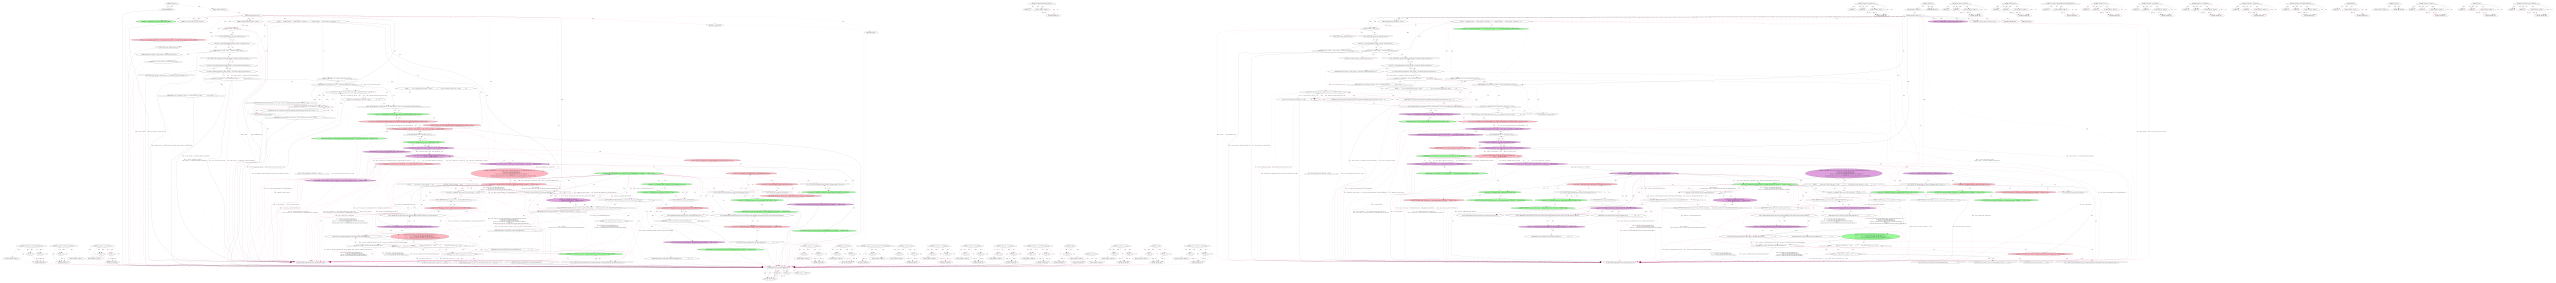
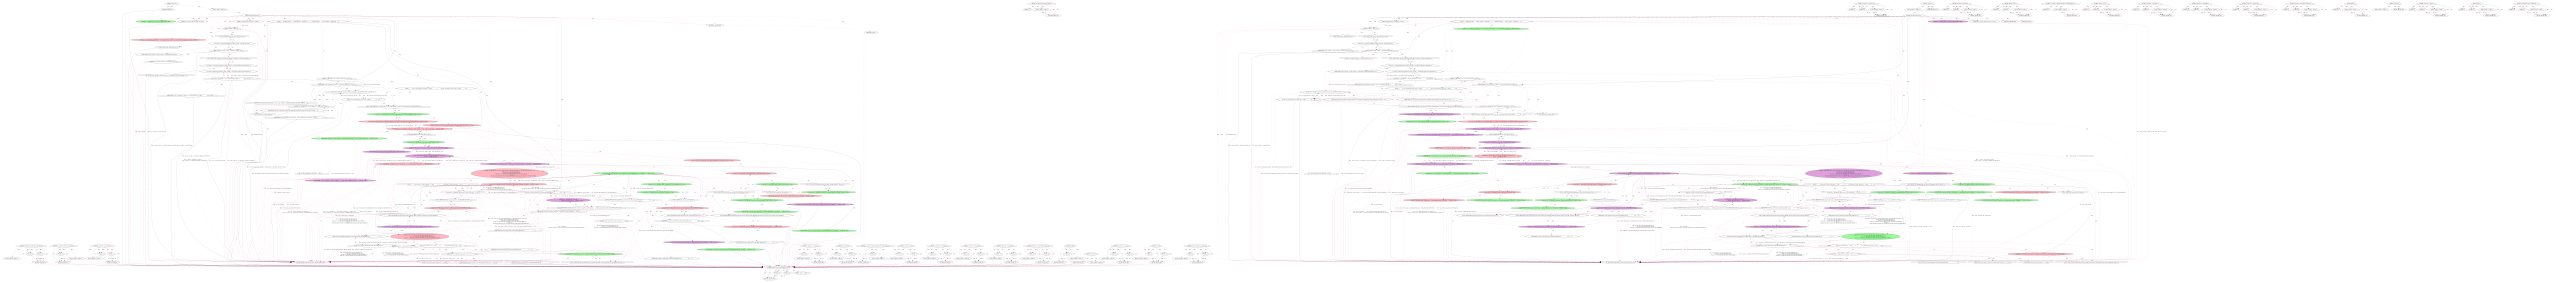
(777, 184) -> (777, 184)
(1974, 184) -> (1974, 184)
(1500, 192) -> (1500, 192)
